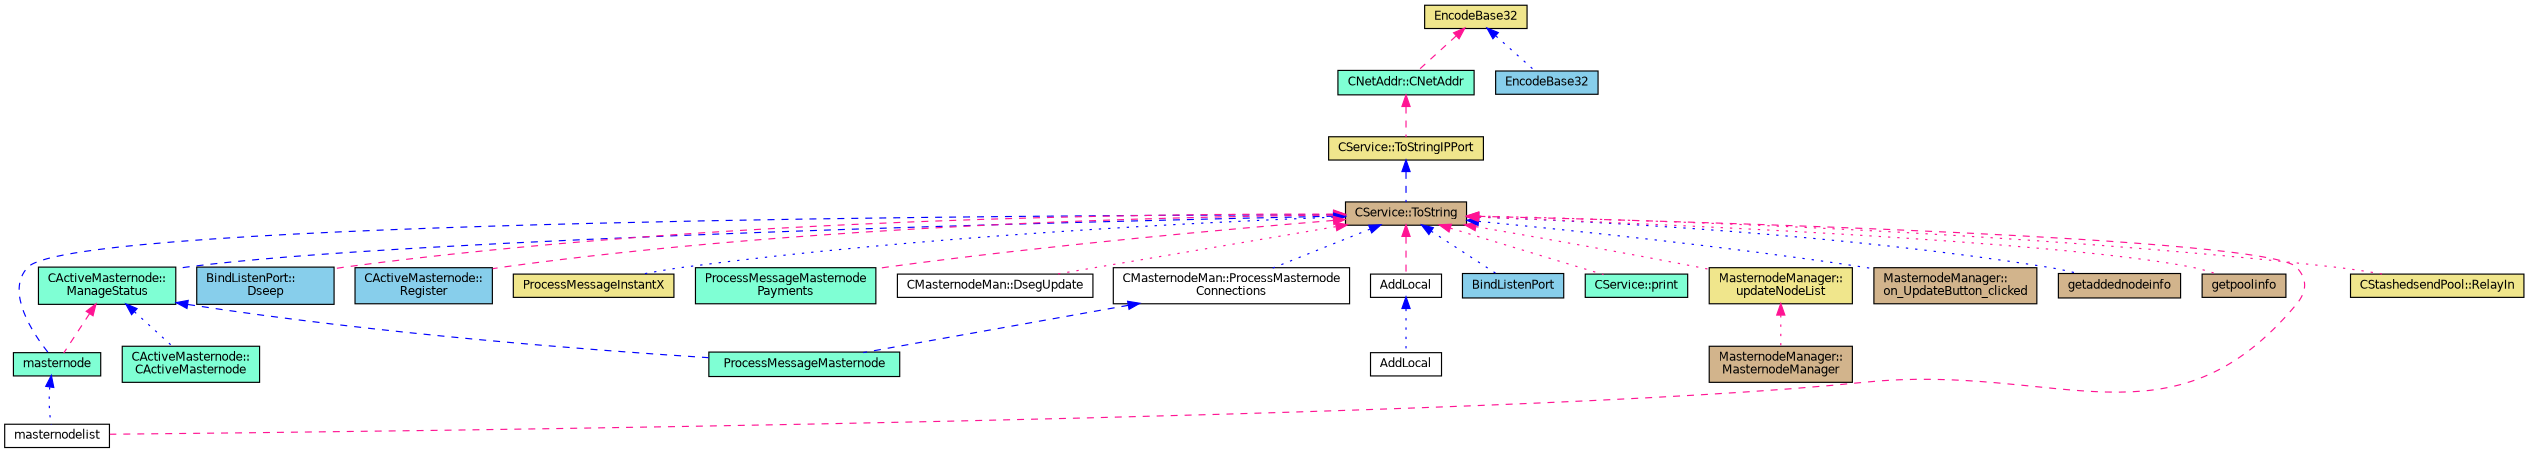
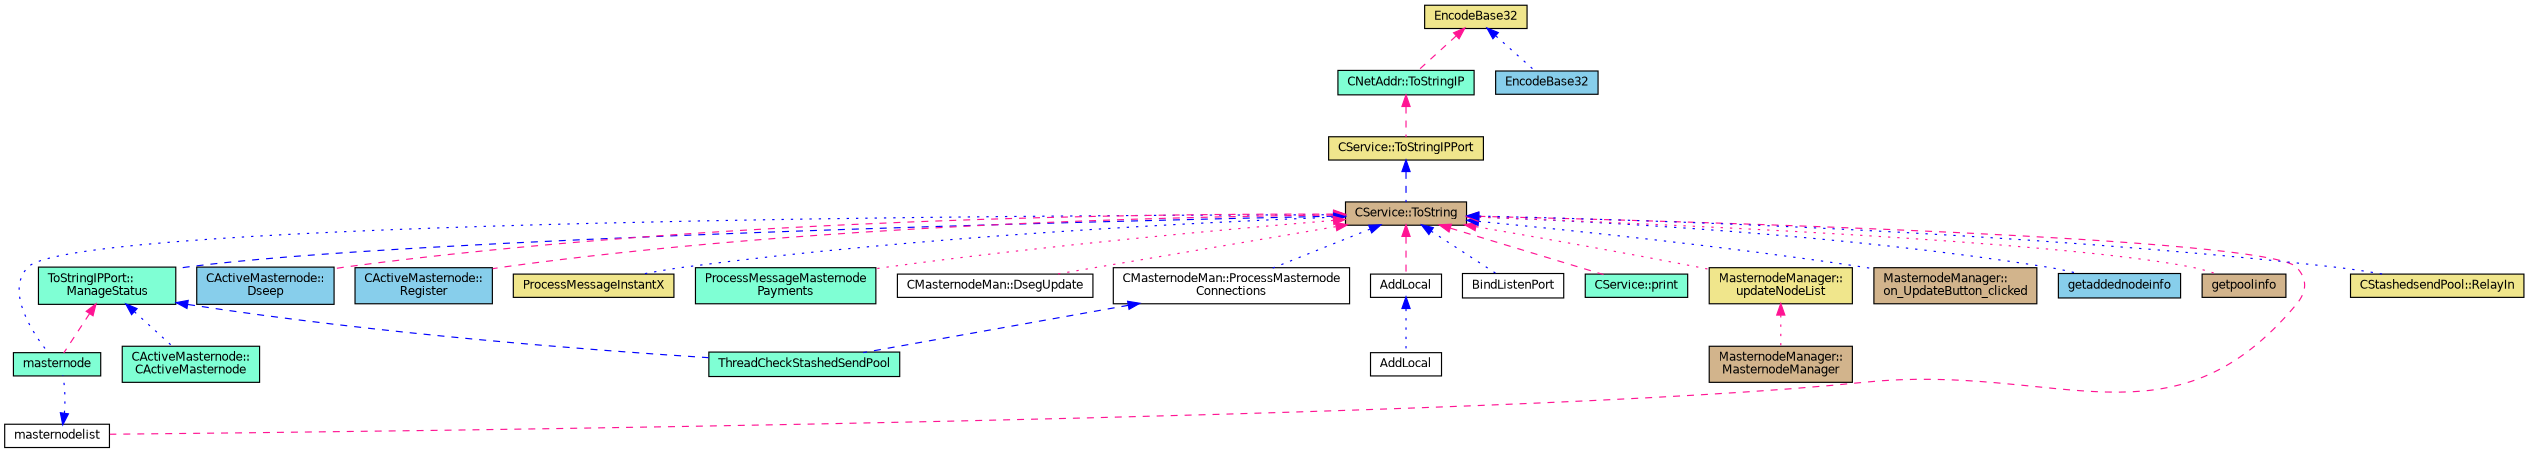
(1406, 83) -> (1406, 83)
(631, 223) -> (631, 223)
(1933, 234) -> (1933, 234)
(1104, 242) -> (1104, 242)
(1527, 251) -> (1527, 251)
(107, 286) -> (107, 286)
(265, 286) -> (265, 286)
(1513, 286) -> (1513, 286)
(2119, 286) -> (2119, 286)
(804, 364) -> (804, 364)
(49, 406) -> (65, 394)
